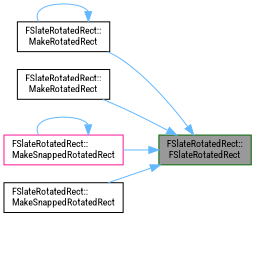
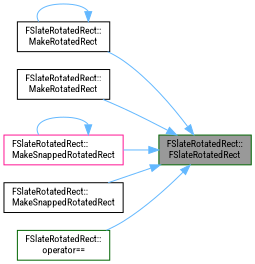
none -> (64, 245)
